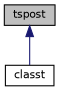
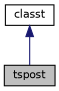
(30, 51) -> (30, 51)
